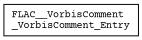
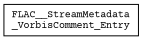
(71, 20) -> (71, 20)
